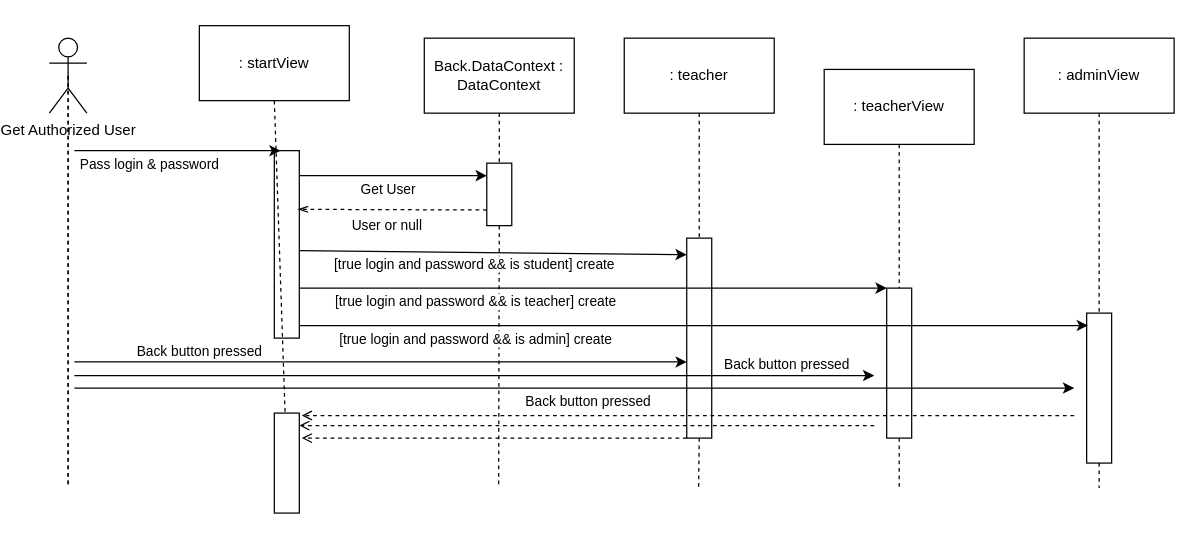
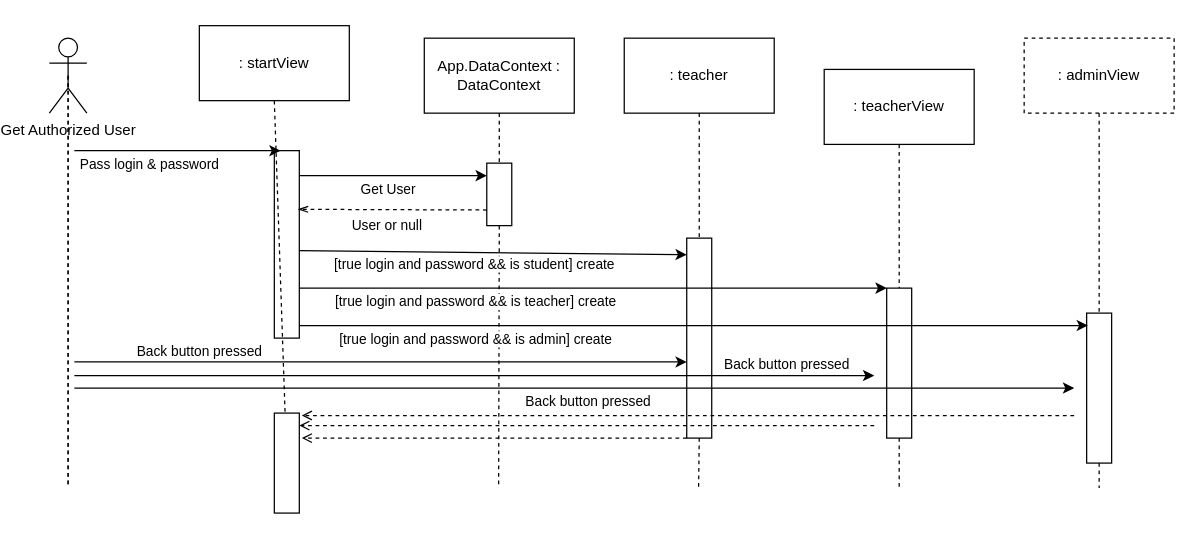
(499, 76) -> (499, 76)
(1099, 76) -> (1099, 76)
